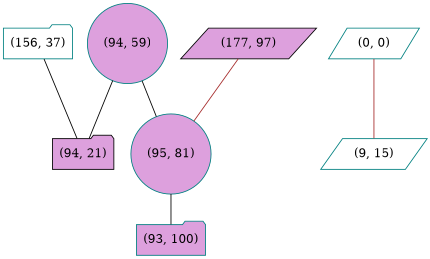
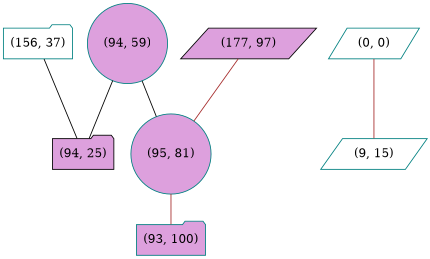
(83, 154) -> (83, 154)
(171, 209) -> (171, 209)
